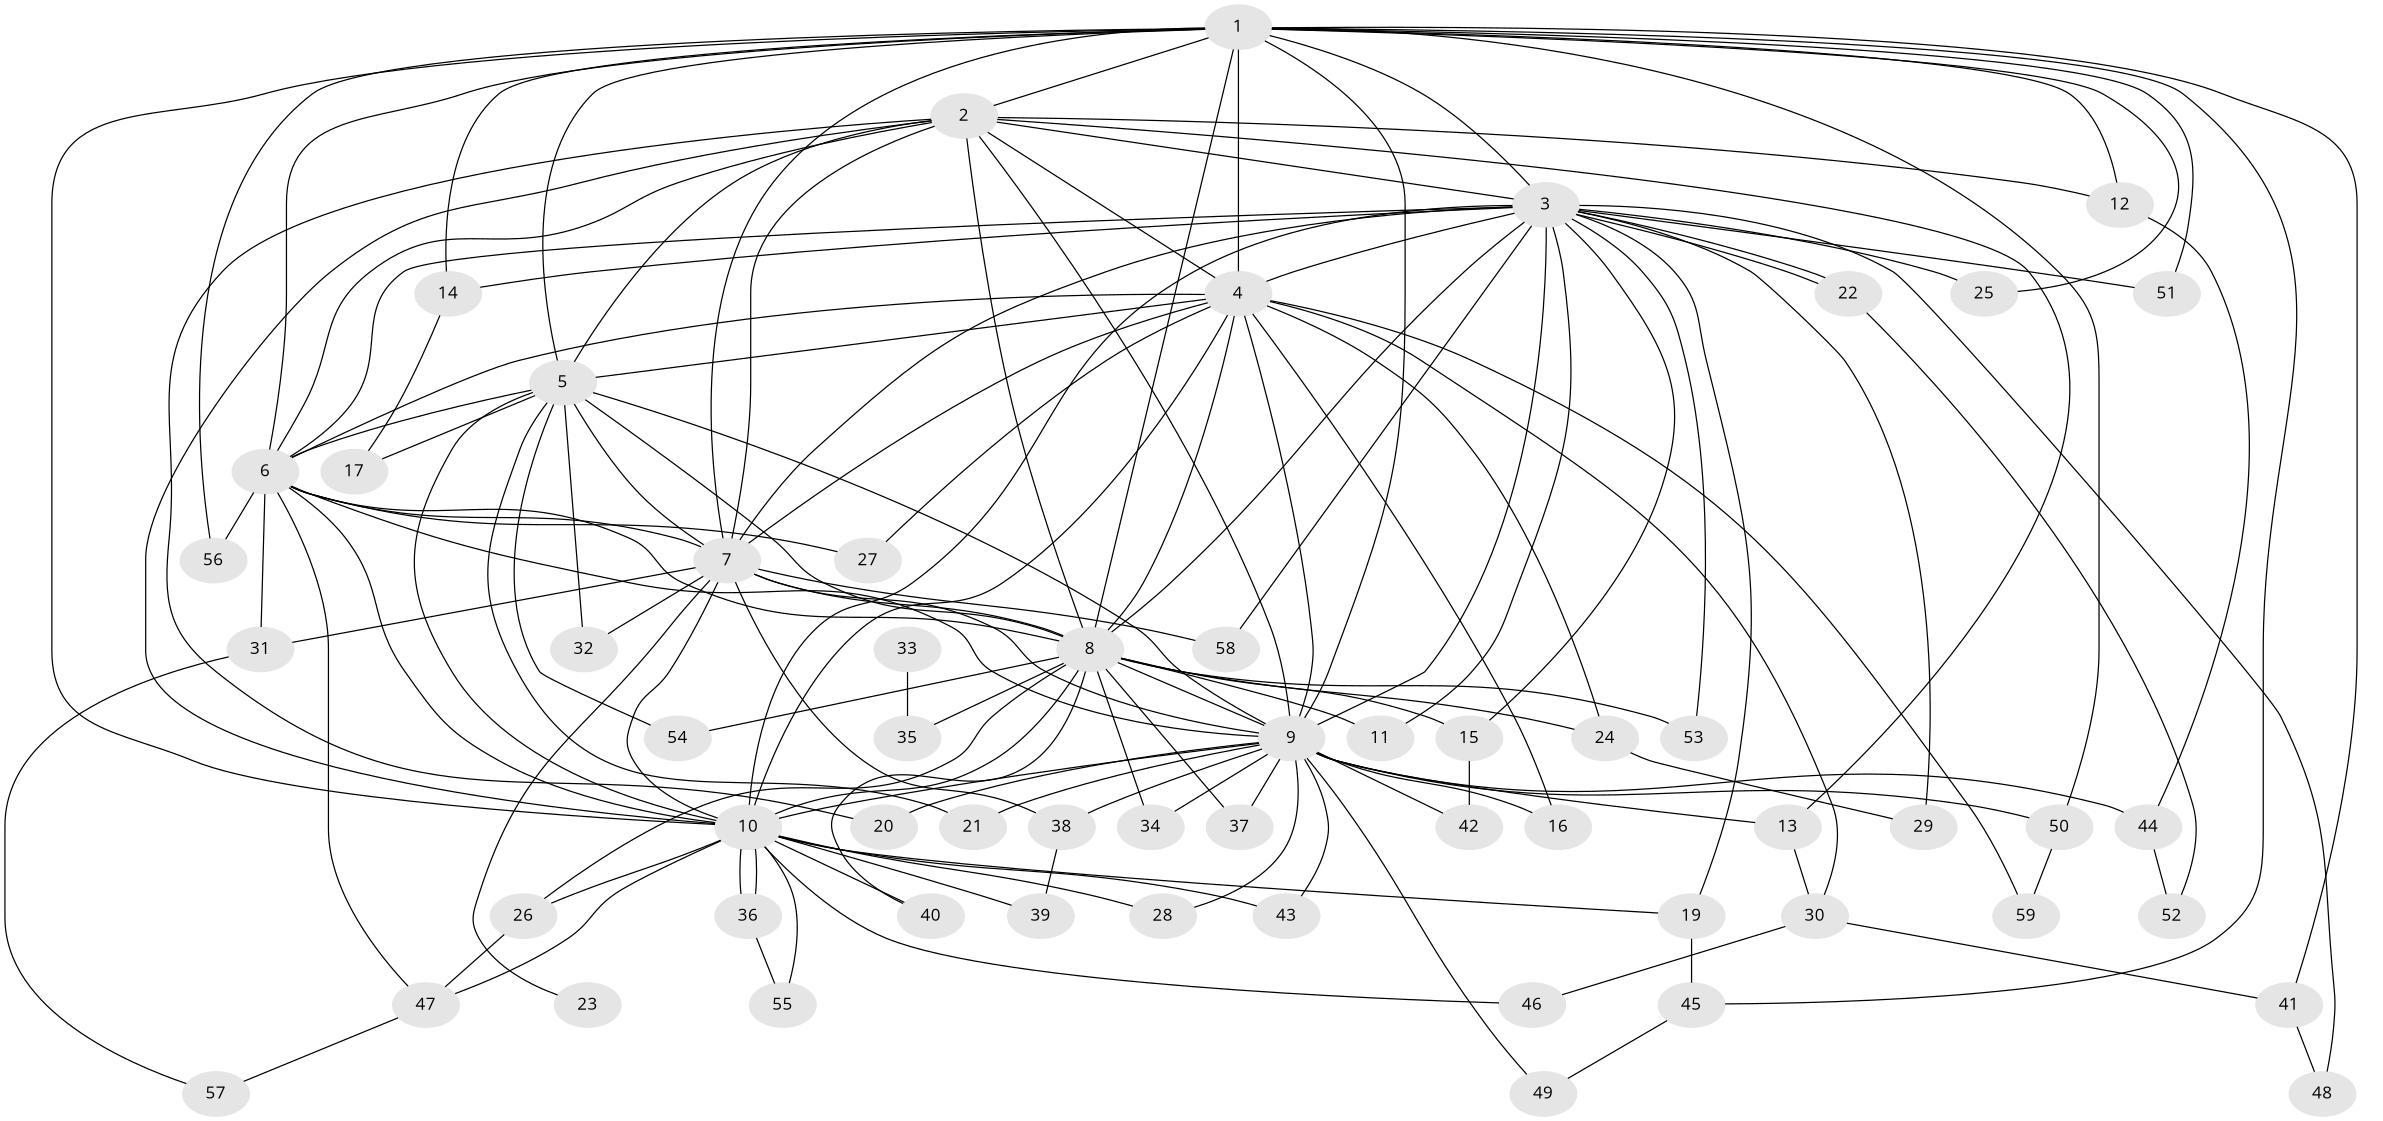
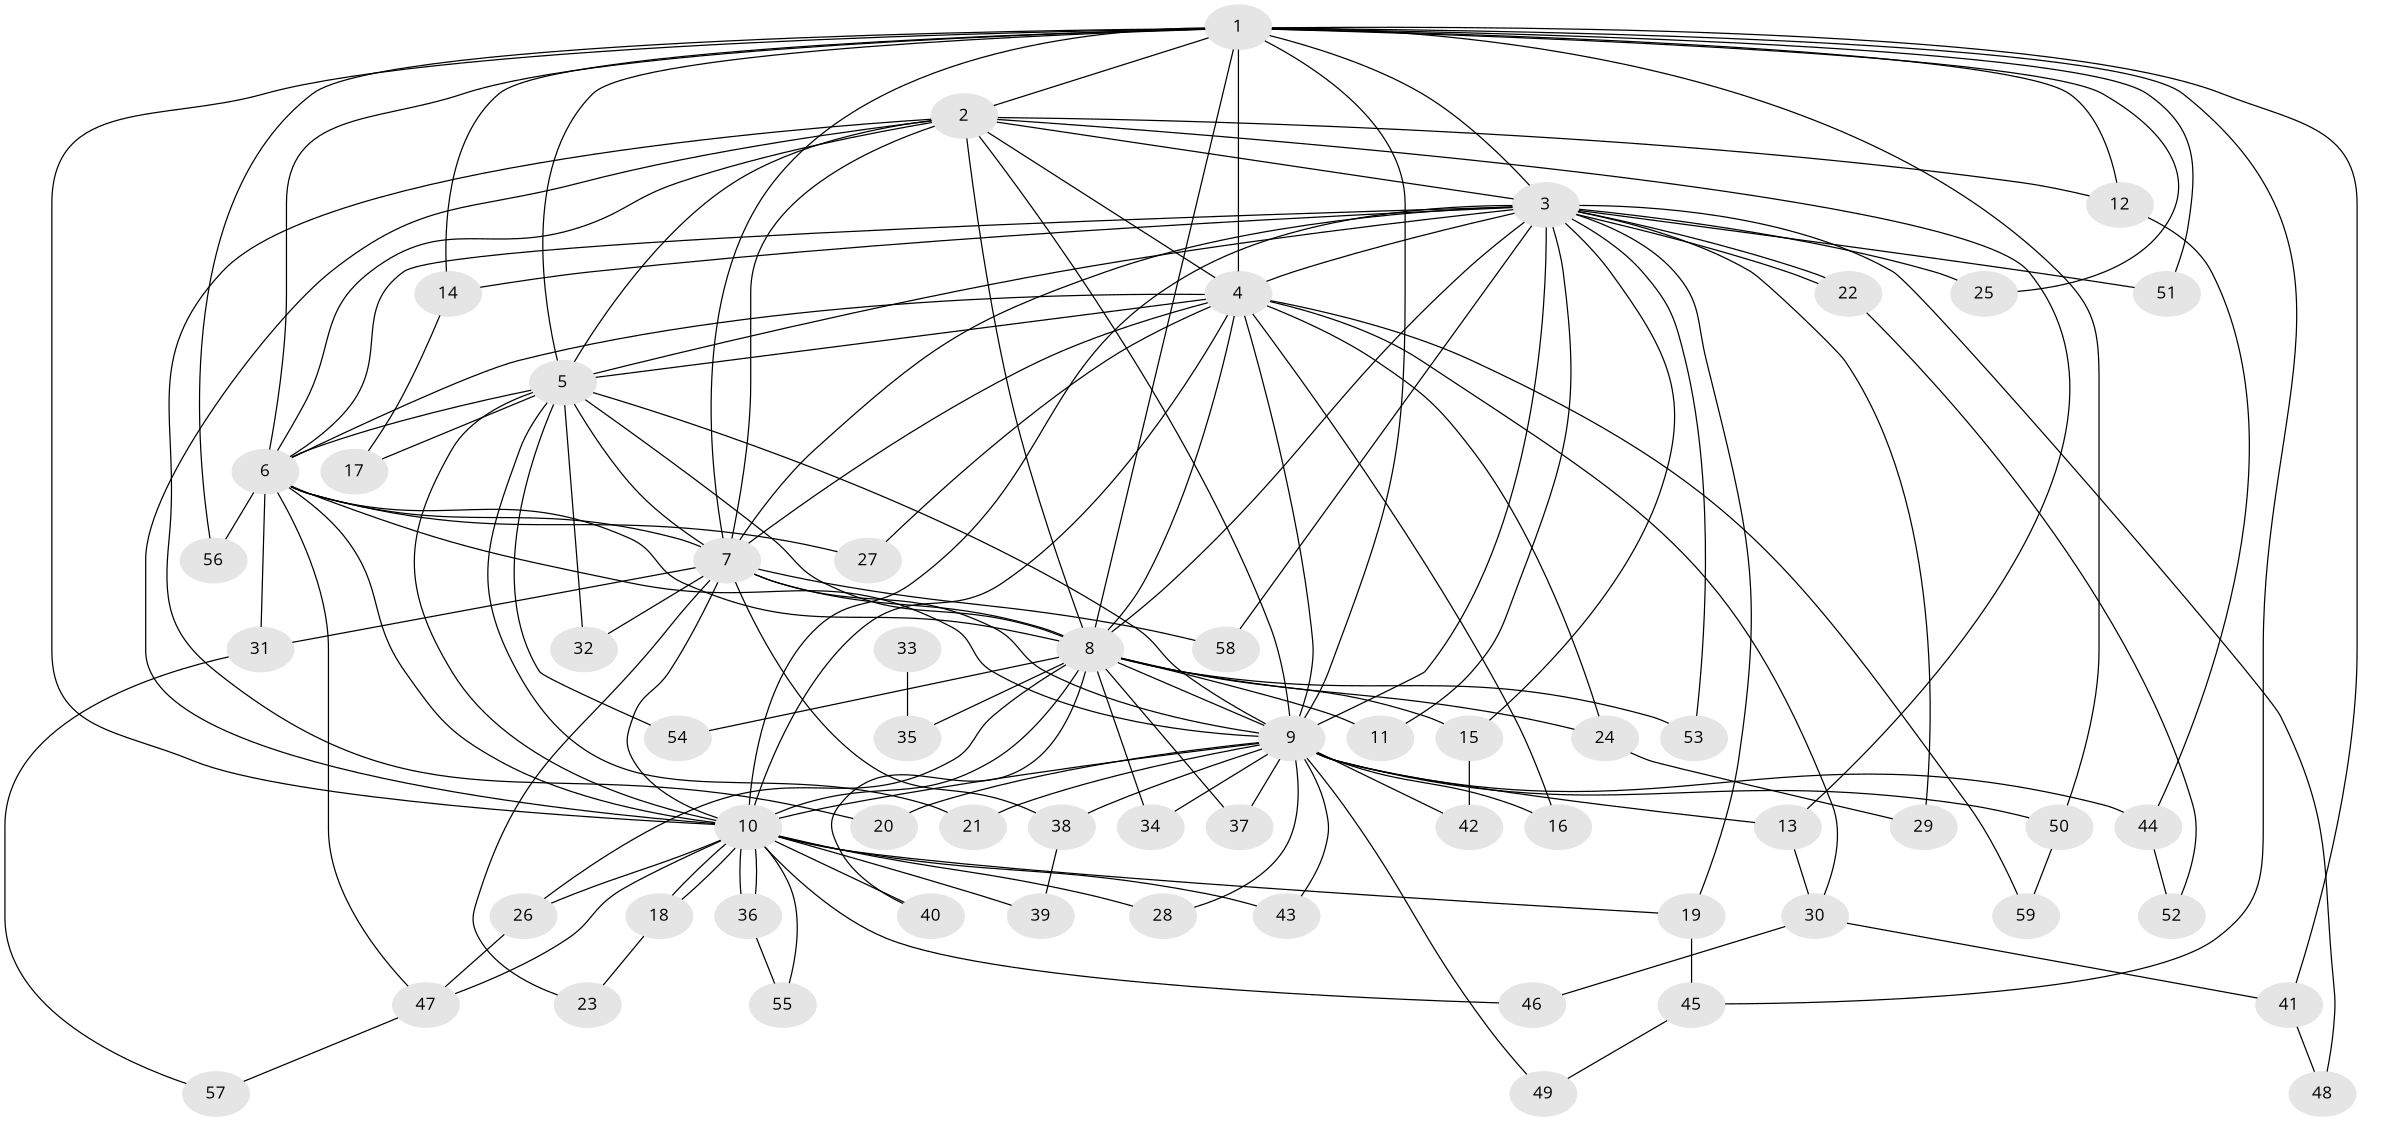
none -> (1050, 273)
none -> (659, 916)
